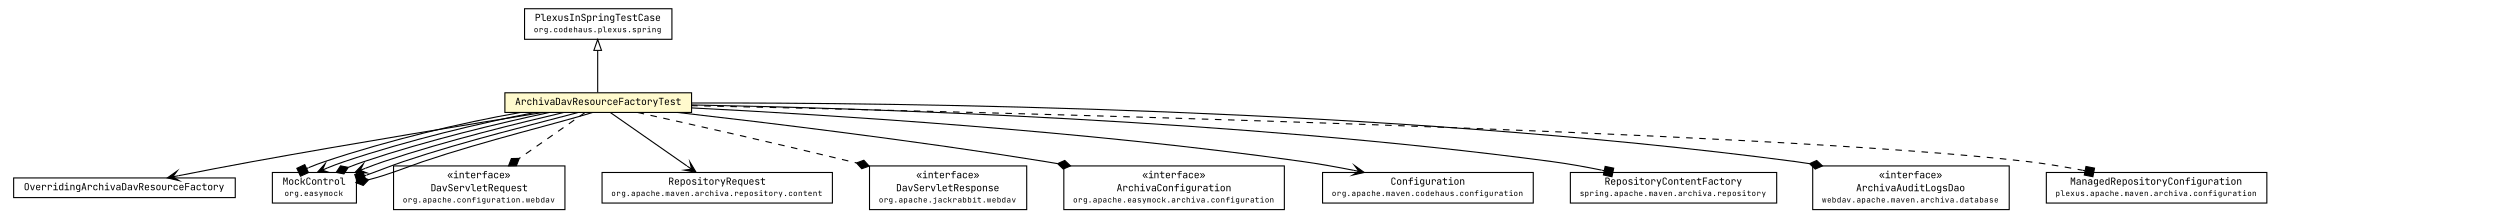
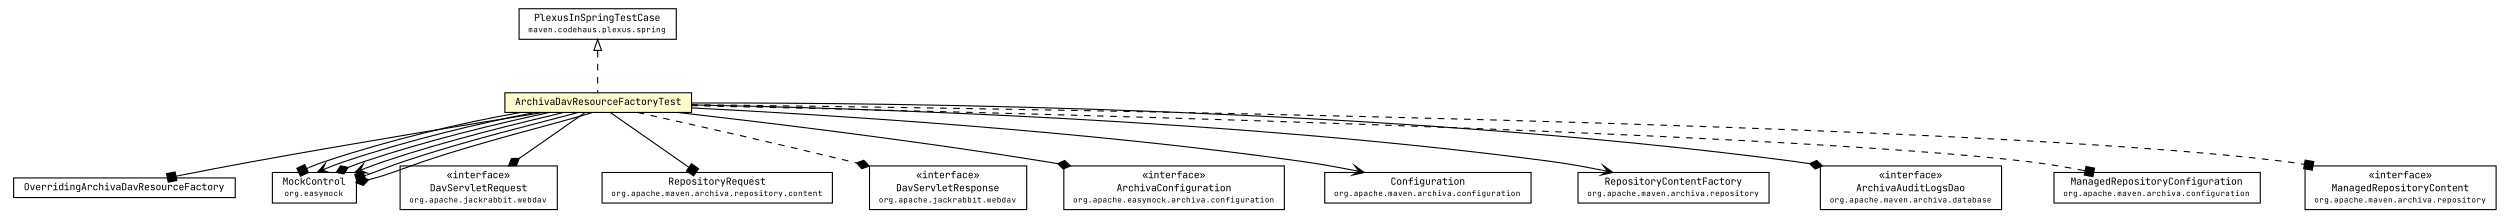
(598, 30) -> (598, 30)
(598, 72) -> (598, 72)
(1170, 125) -> (1170, 125)
(552, 135) -> (552, 135)
(649, 139) -> (649, 139)
(360, 143) -> (360, 143)
none -> (2400, 188)
(1428, 194) -> (1428, 194)
(1674, 194) -> (1674, 194)
(2157, 194) -> (2157, 194)
(479, 200) -> (479, 200)
(1911, 200) -> (1911, 200)
